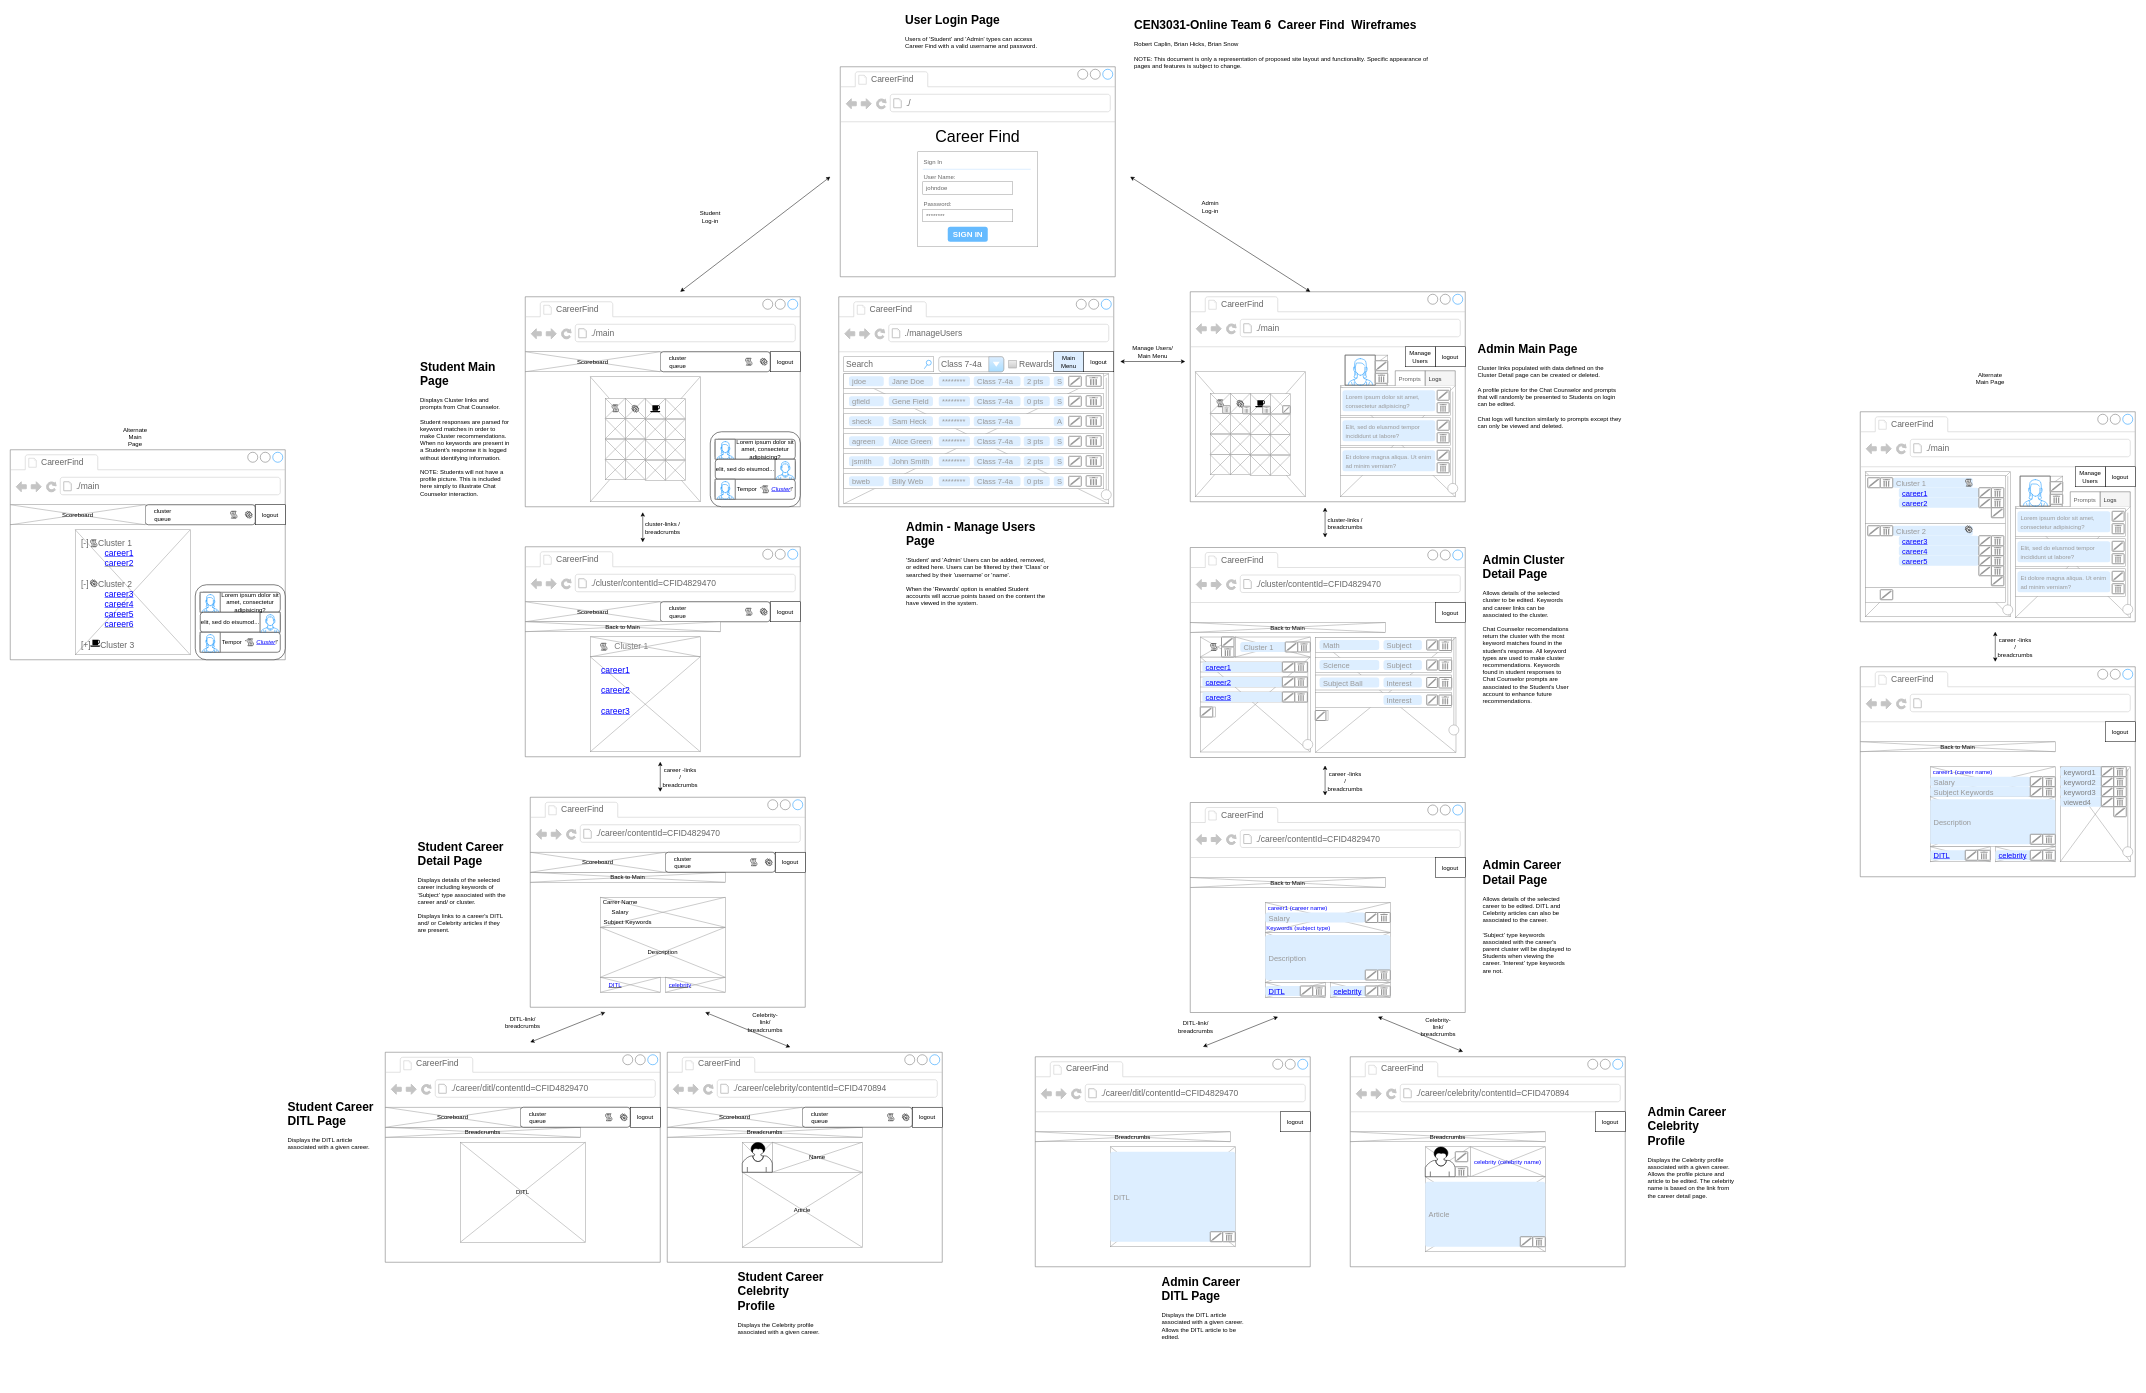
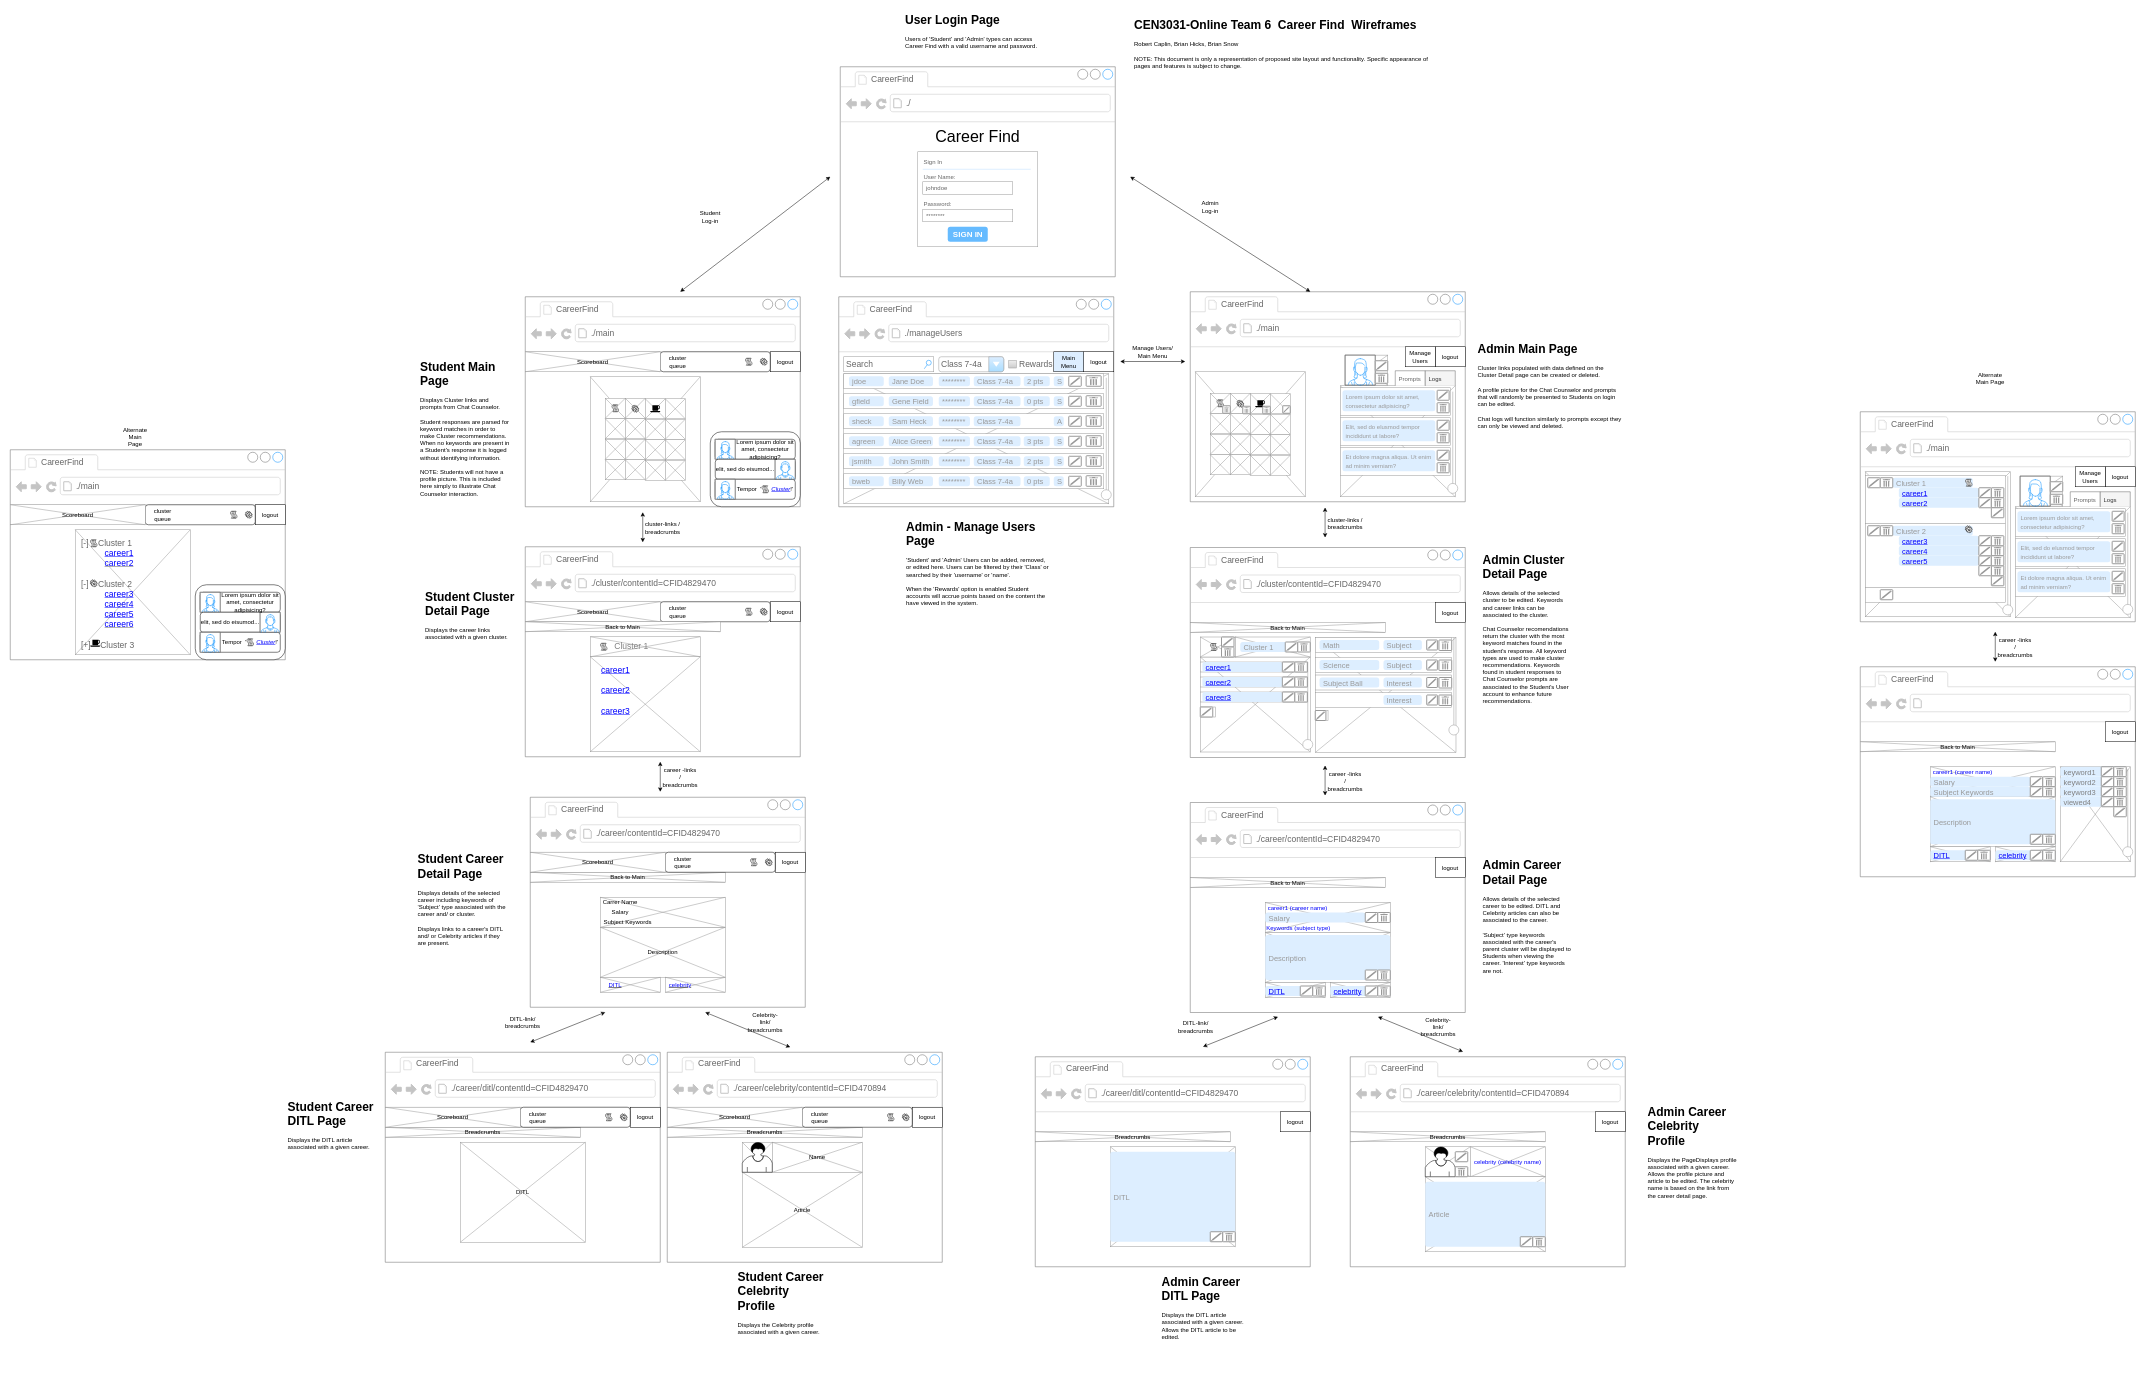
none -> (470, 642)
(463, 892) -> (463, 905)
(1693, 1122) -> (1693, 1122)
